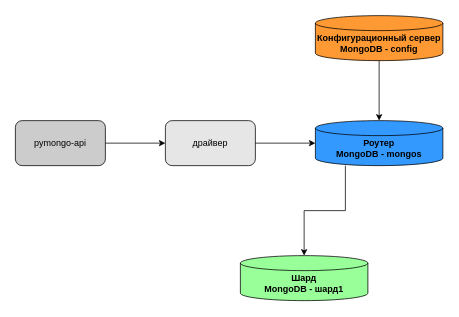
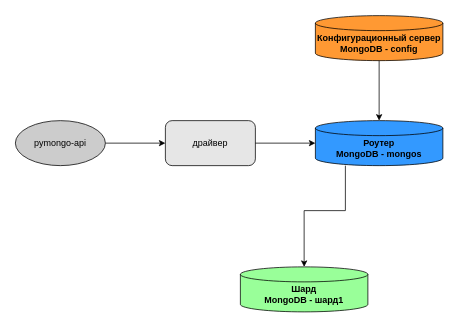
(60, 143) -> (60, 143)
(304, 278) -> (304, 289)
